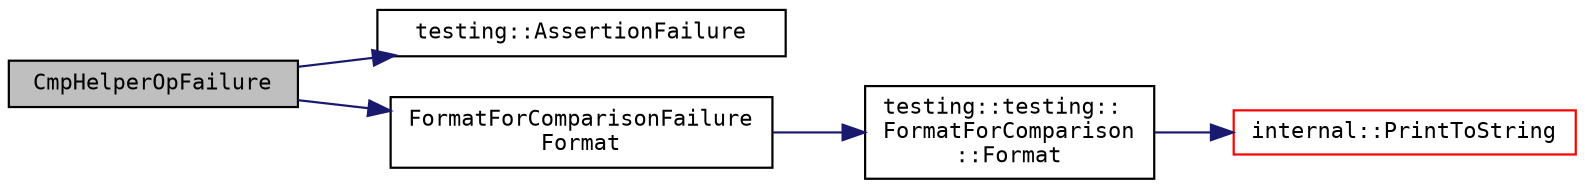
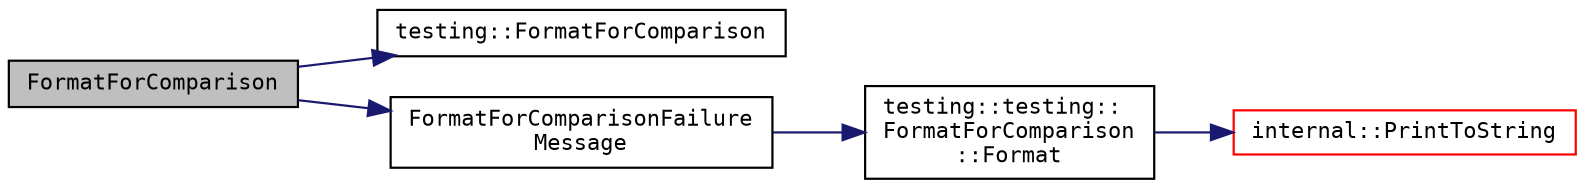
(582, 33) -> (582, 33)
(153, 84) -> (153, 84)
(582, 132) -> (582, 132)
